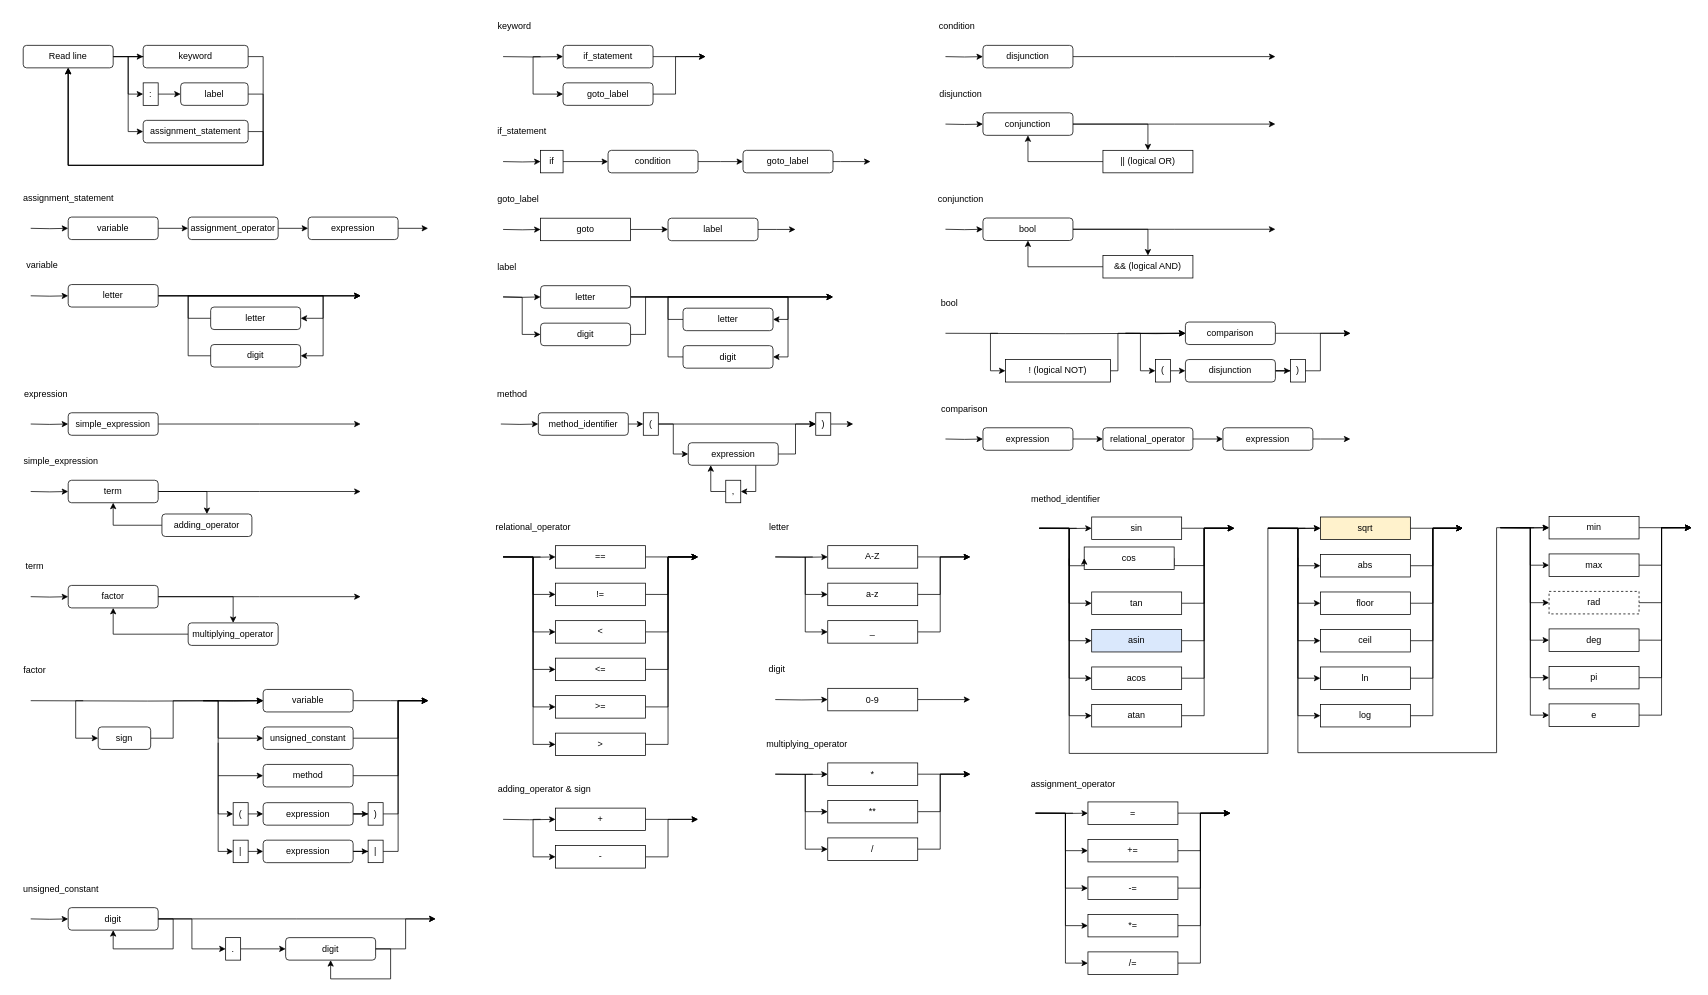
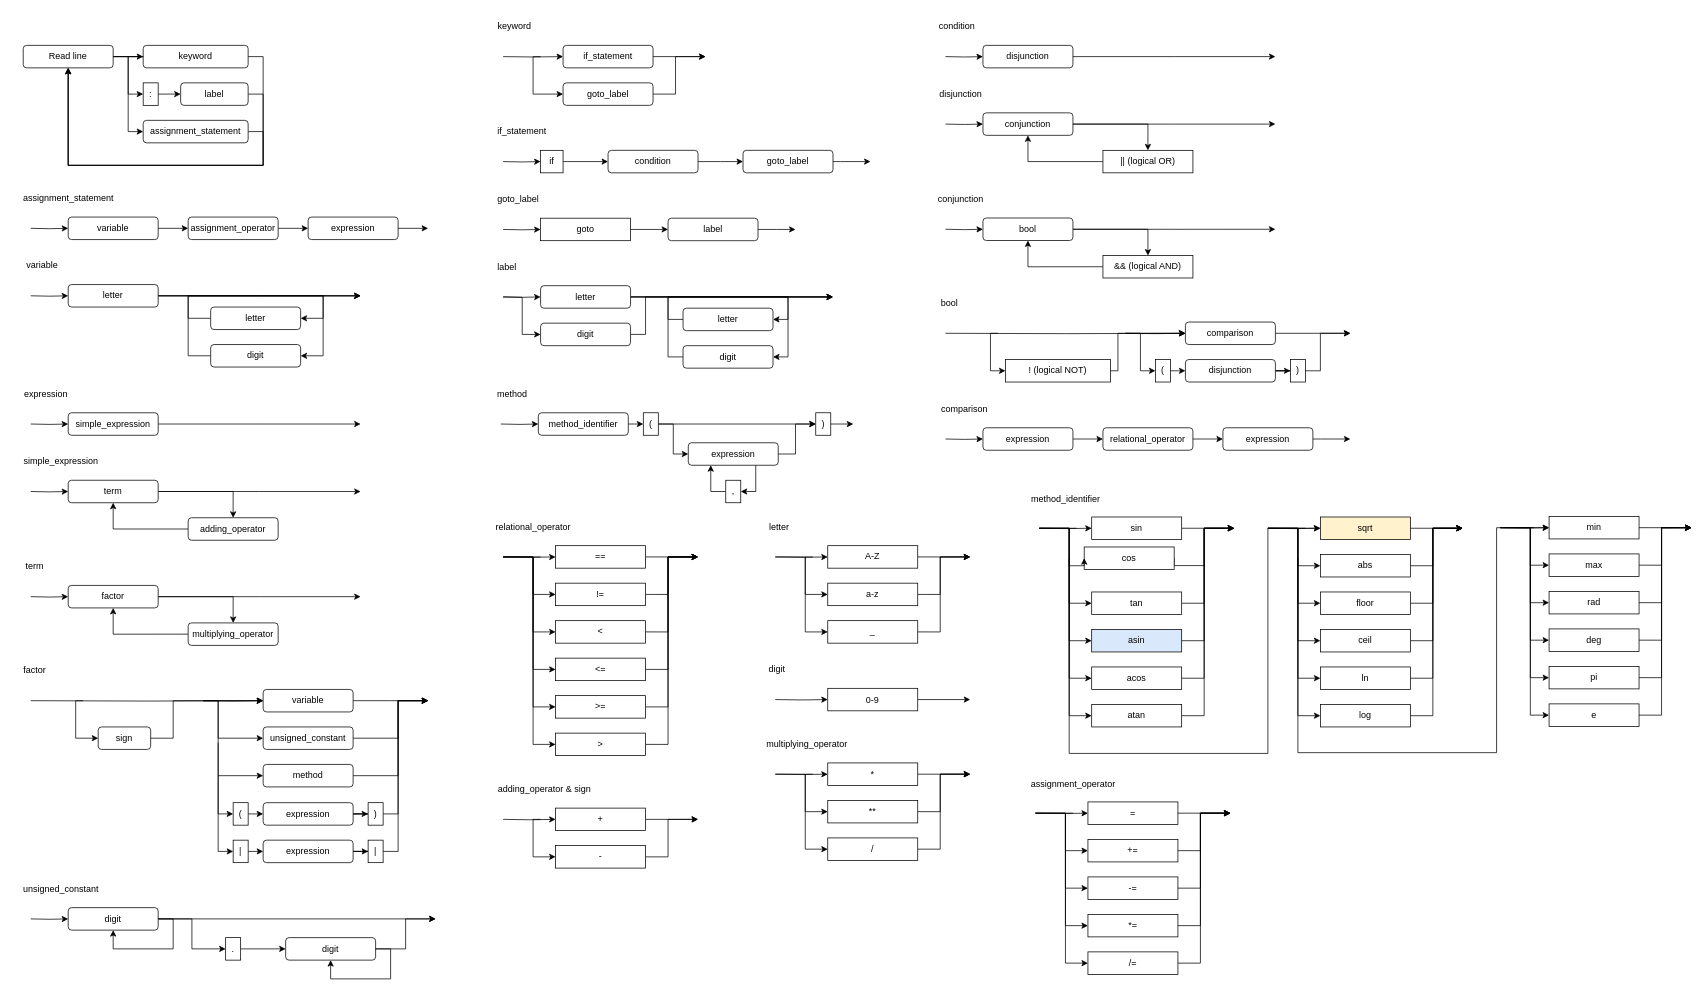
(207, 525) -> (233, 529)
(1594, 603) -> (1594, 603)
